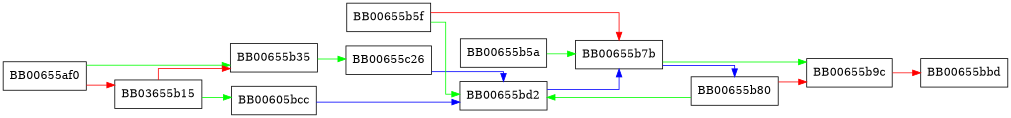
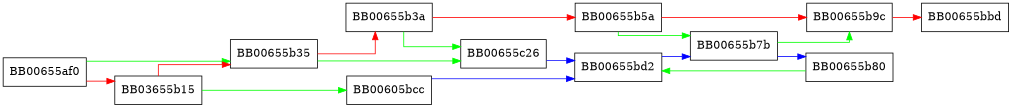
none -> (389, 17)
(389, 17) -> none
(789, 82) -> (730, 17)
